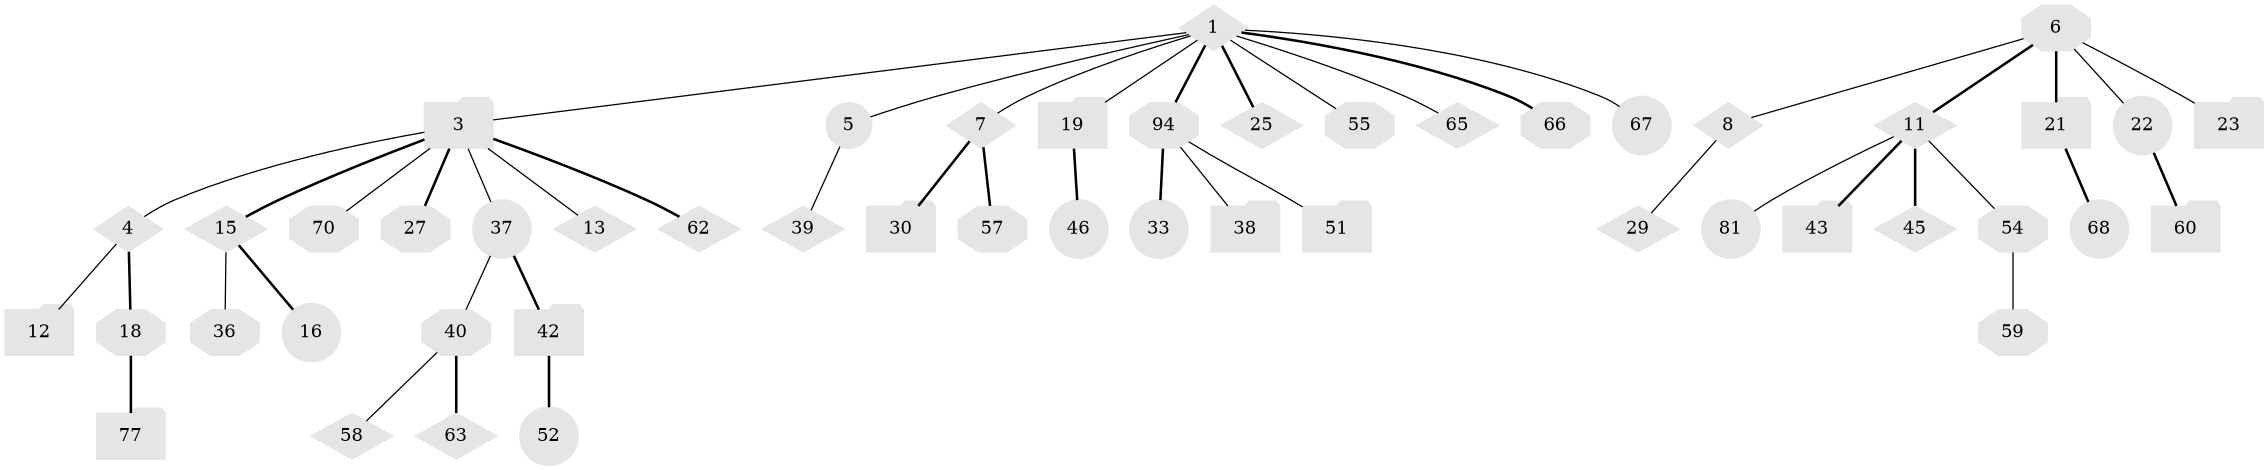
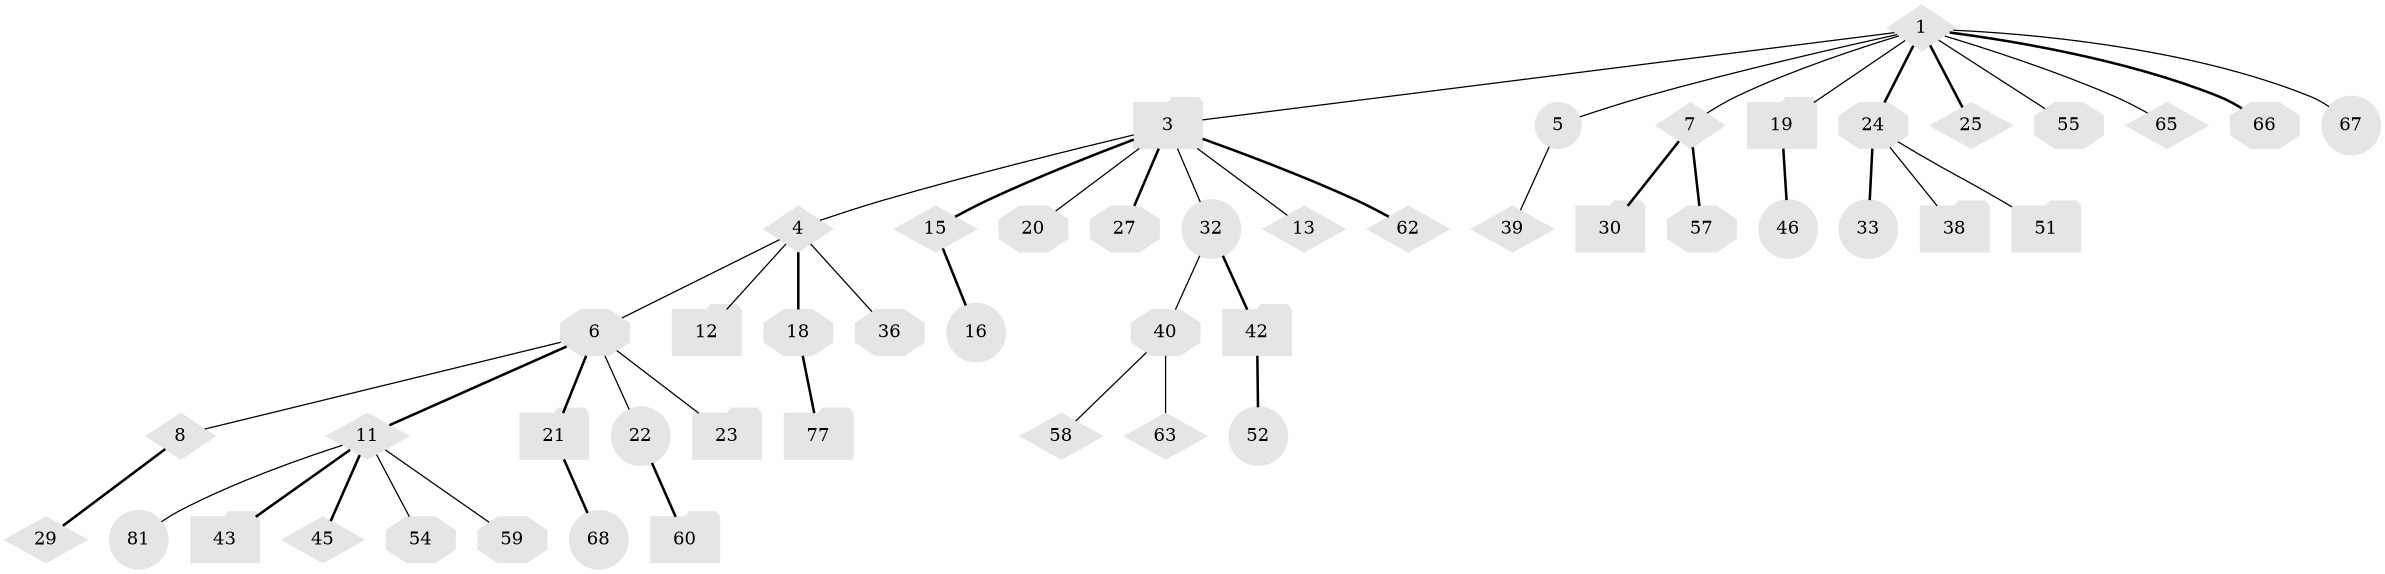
(1164, 125) -> (1873, 125)
(1684, 177) -> (114, 487)
(324, 229) -> (1033, 229)
(502, 229) -> (1211, 229)
none -> (701, 279)
(226, 281) -> (841, 278)
(2013, 281) -> (437, 486)
(456, 384) -> (1166, 384)
